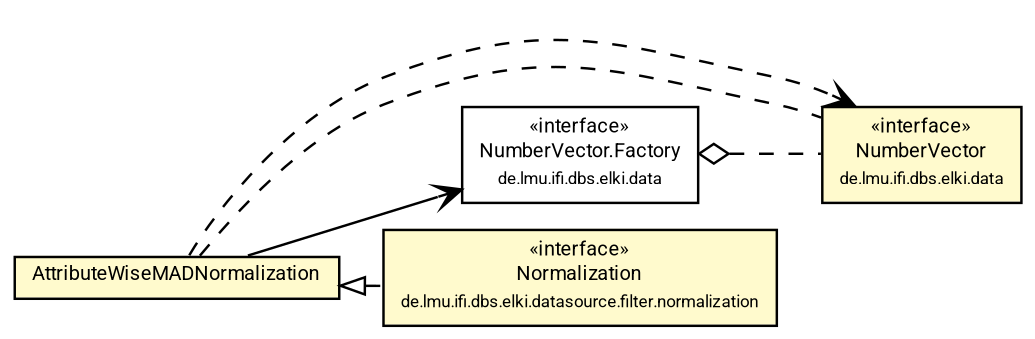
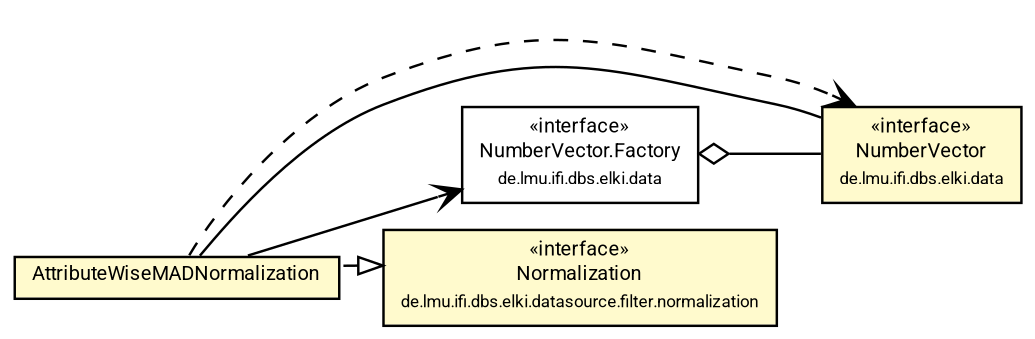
(483, 75) -> (483, 75)
(775, 154) -> (775, 154)
(374, 286) -> (349, 266)
